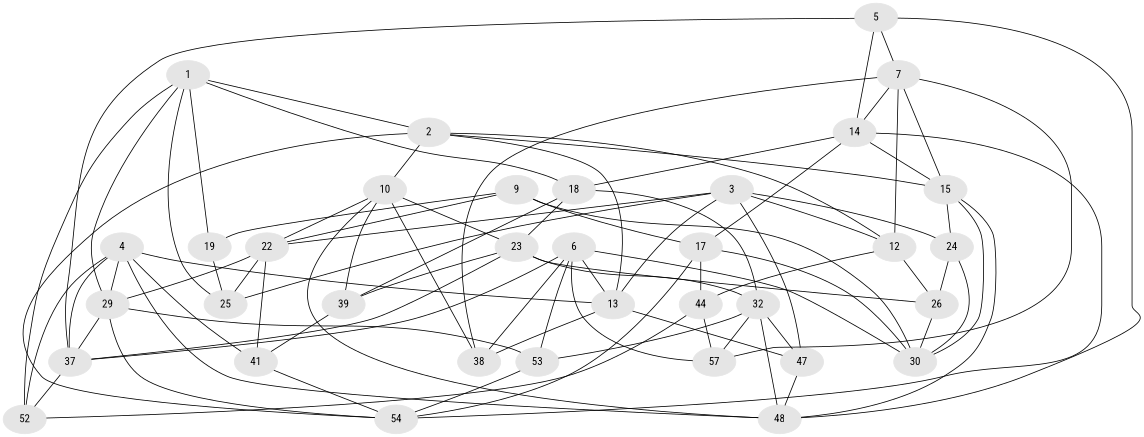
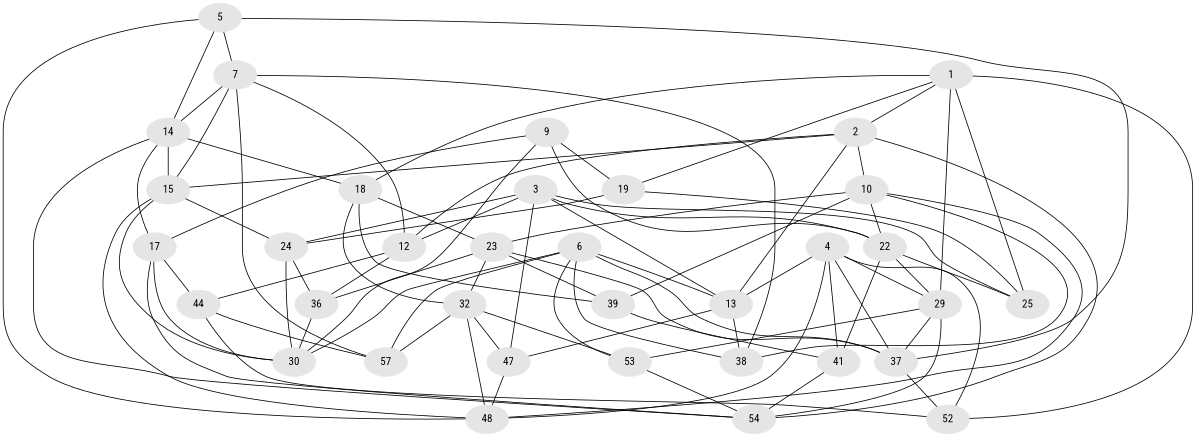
none -> (448, 222)
(937, 305) -> (316, 305)
